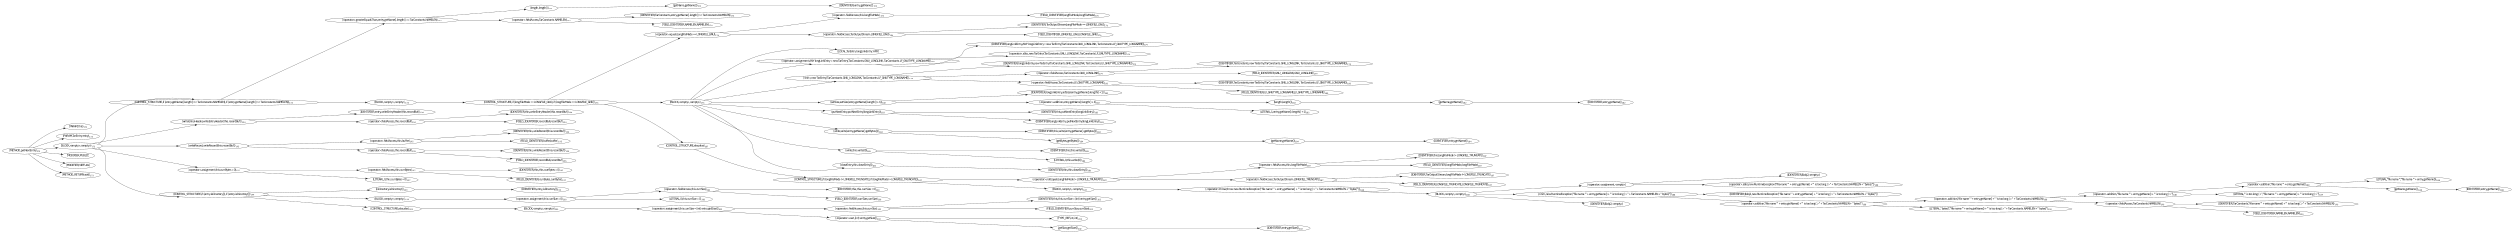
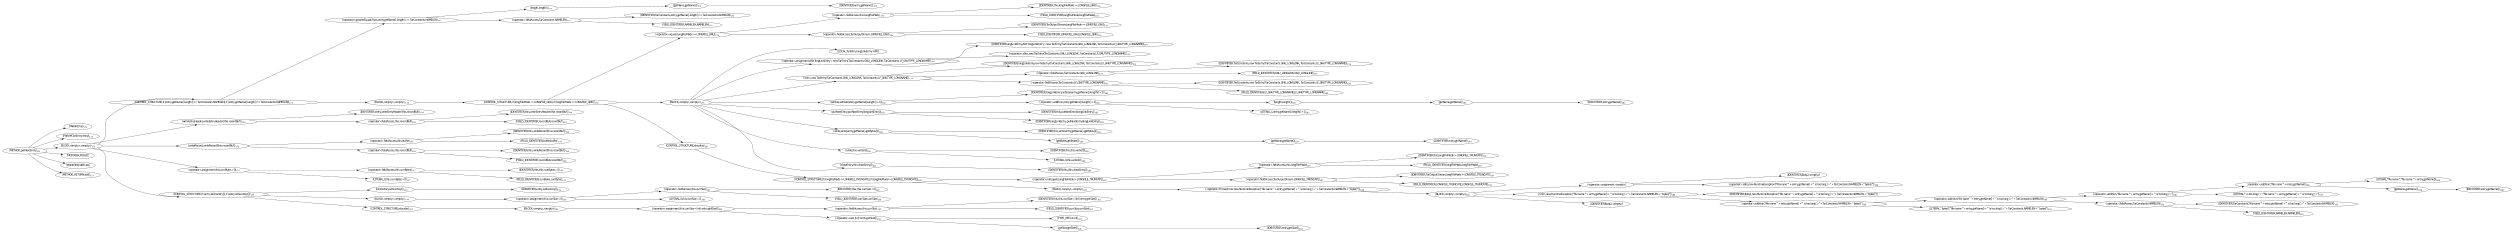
none -> (1070, 6)
